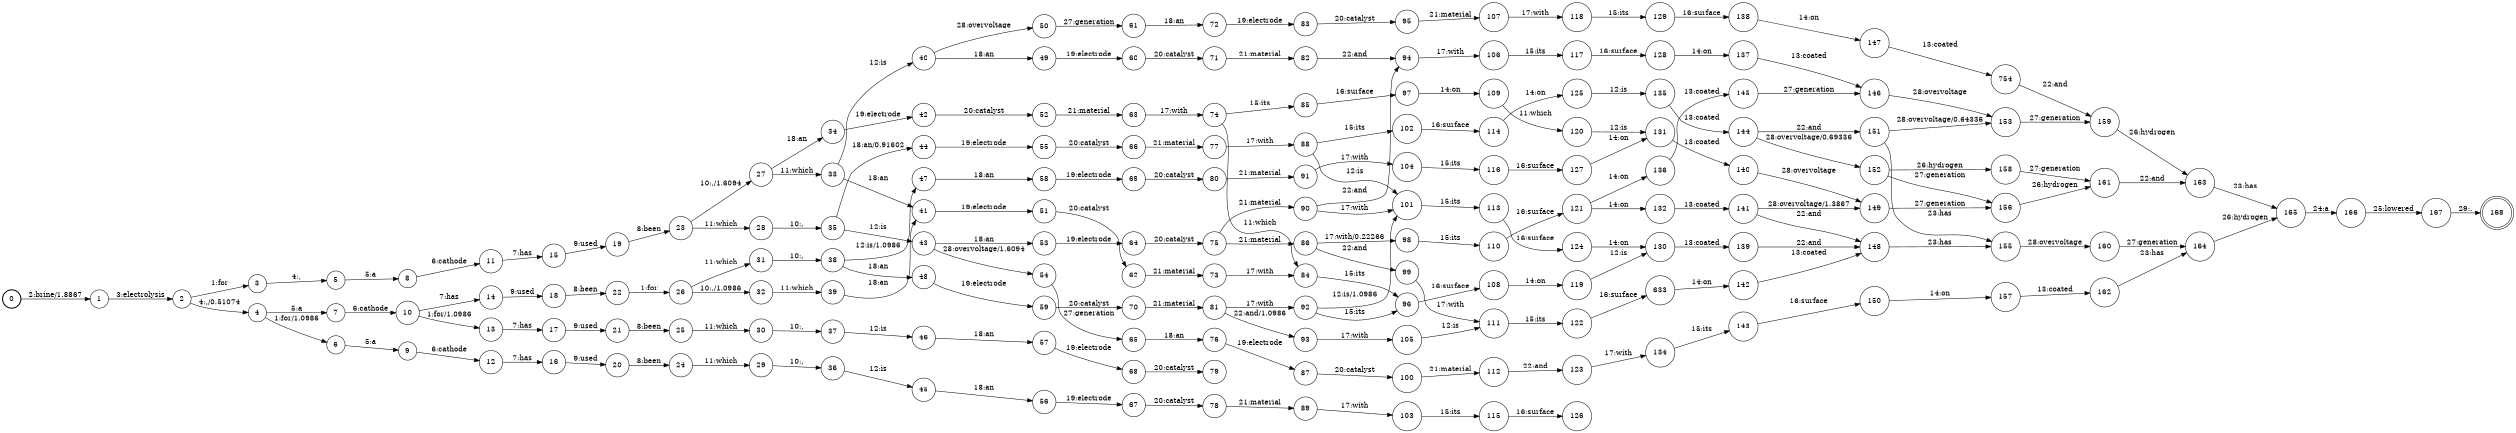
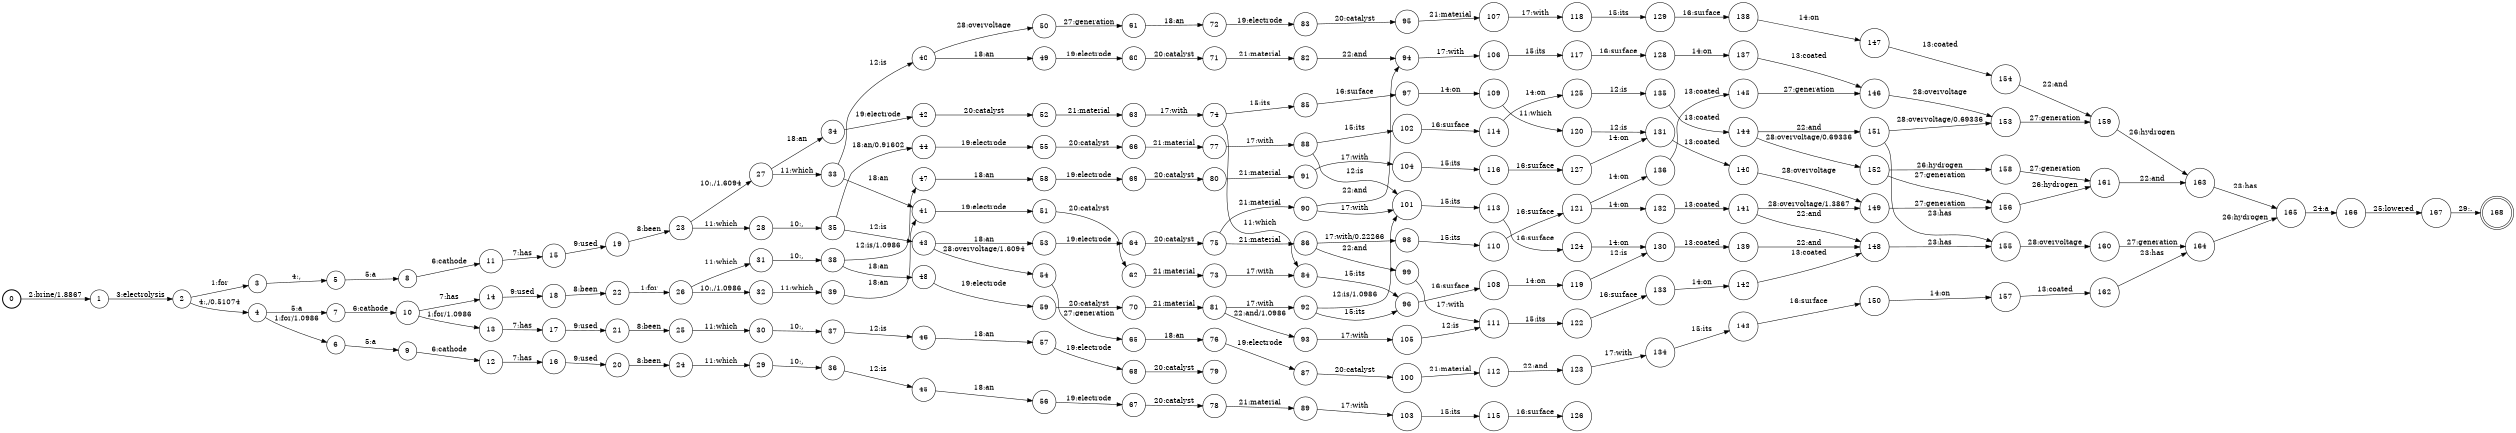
(2006, 79) -> (2006, 79)
(1940, 120) -> (1940, 120)
(1660, 290) -> (1660, 290)
